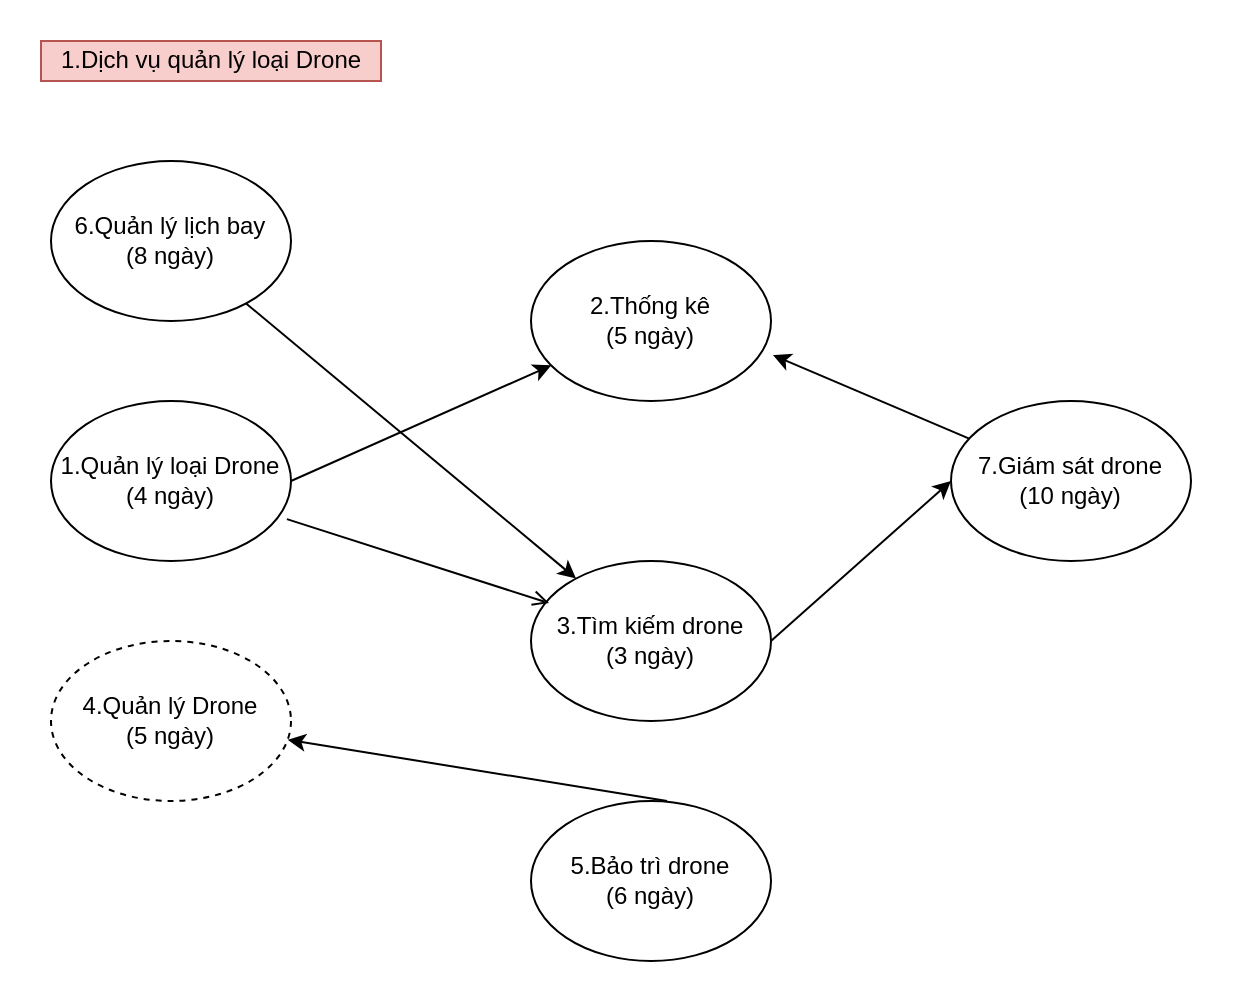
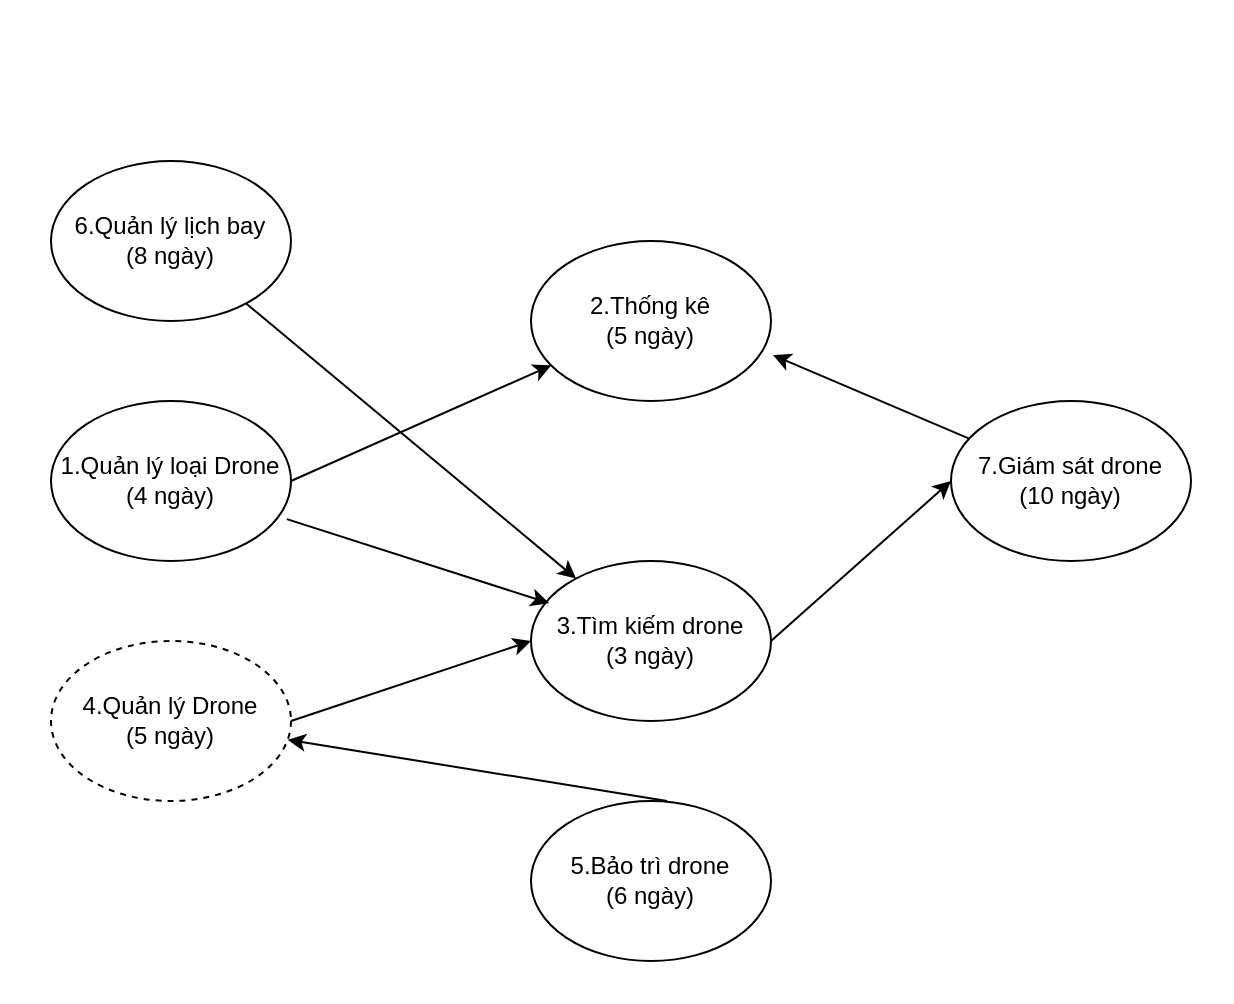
(211, 61) -> none
(538, 600) -> (534, 598)
none -> (405, 683)
